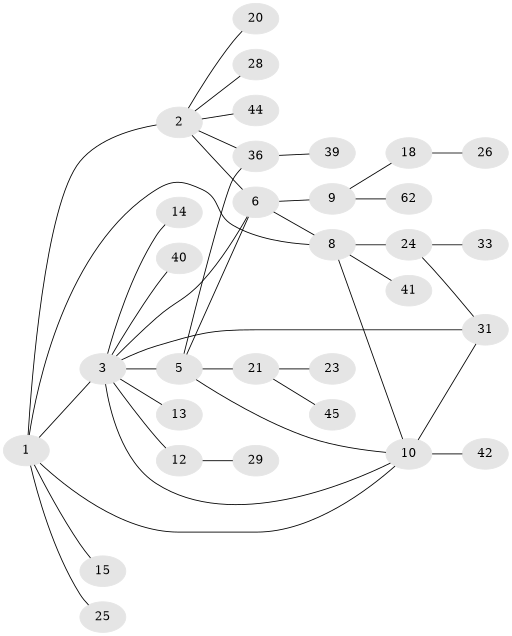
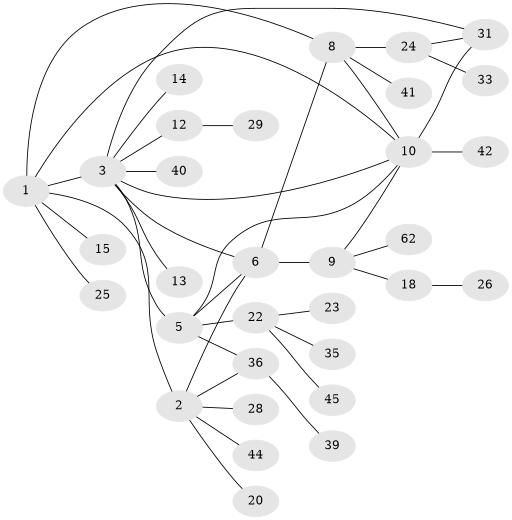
none -> (373, 209)
none -> (332, 354)
(256, 369) -> (256, 318)
